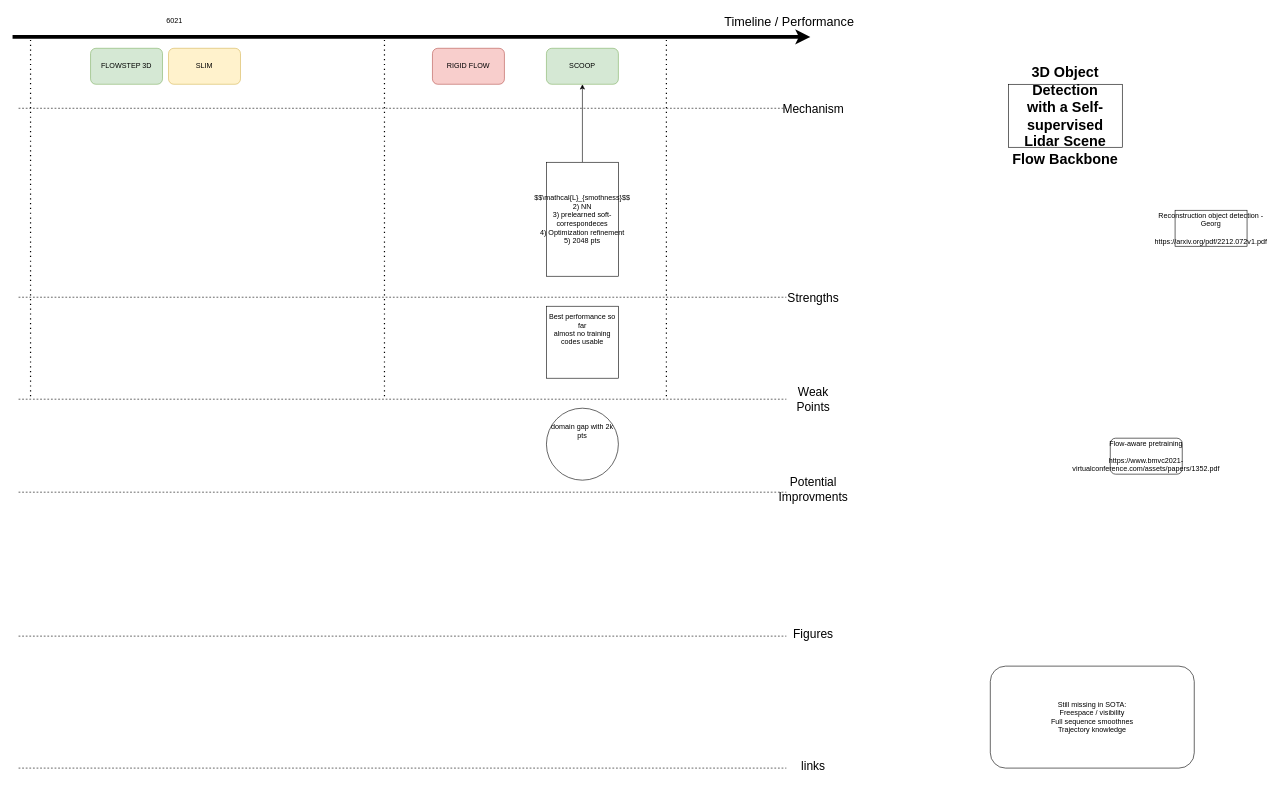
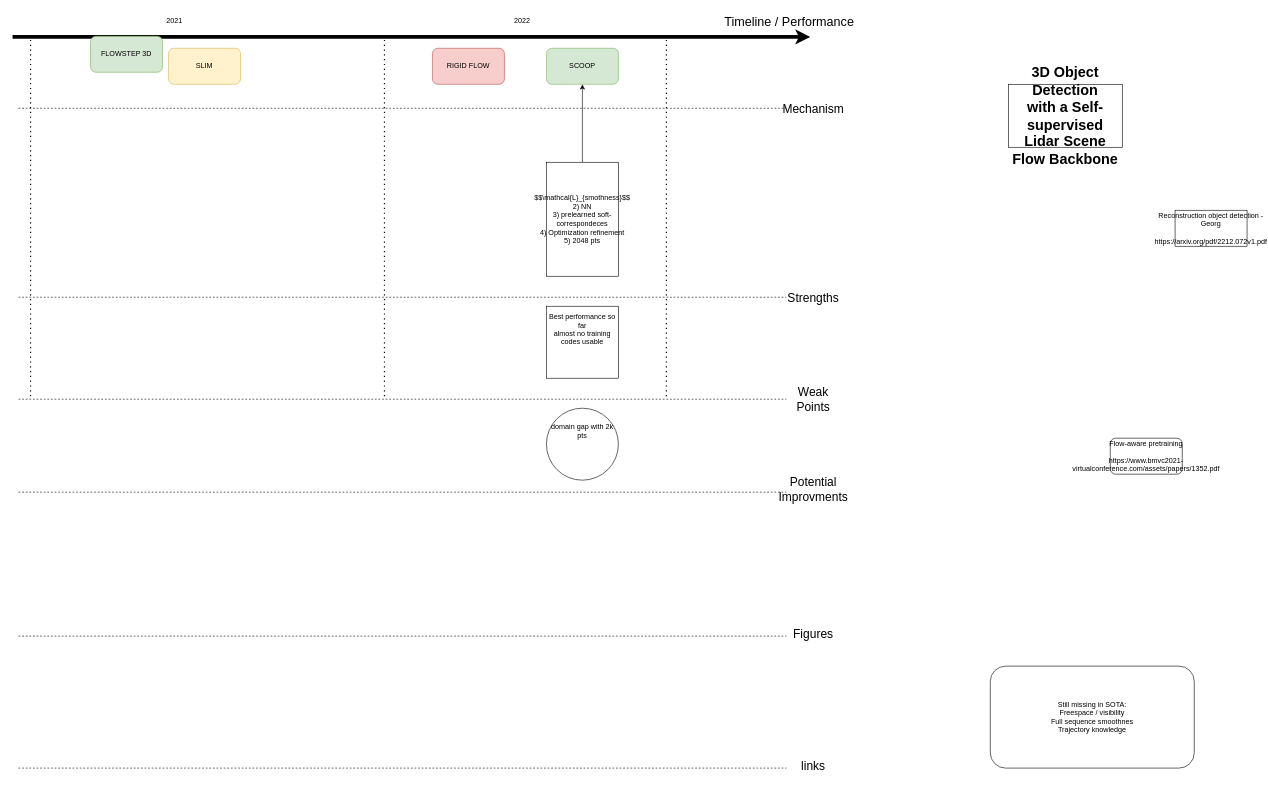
(174, 21) -> (174, 21)
none -> (522, 21)
(126, 66) -> (126, 54)
